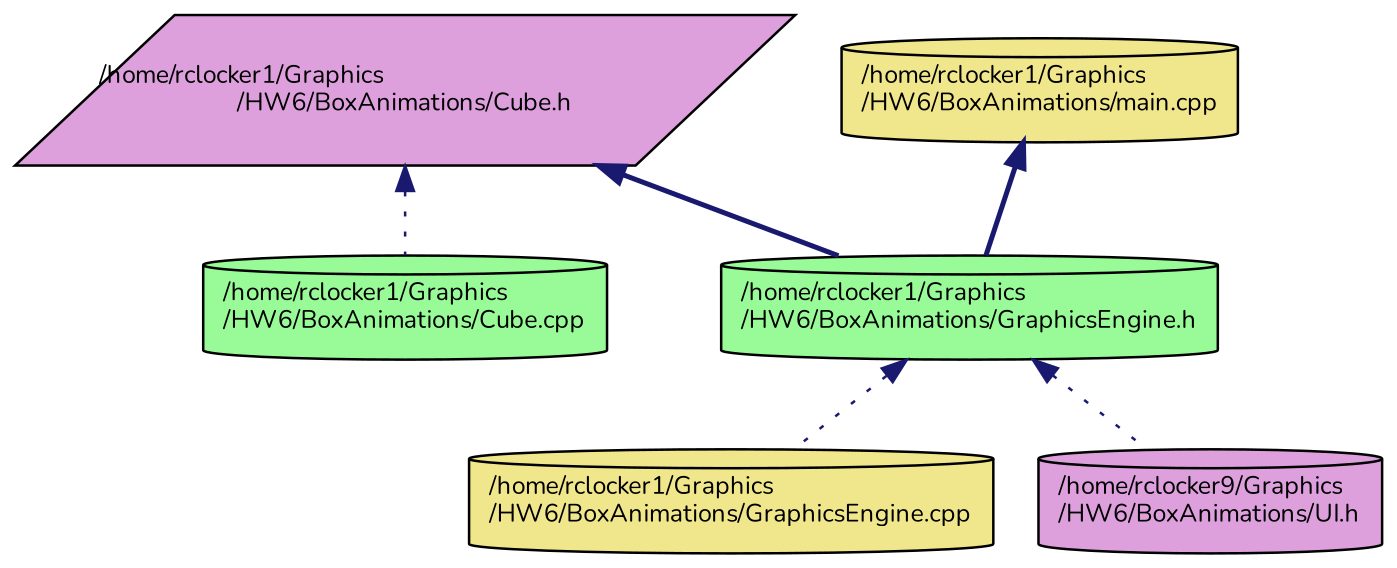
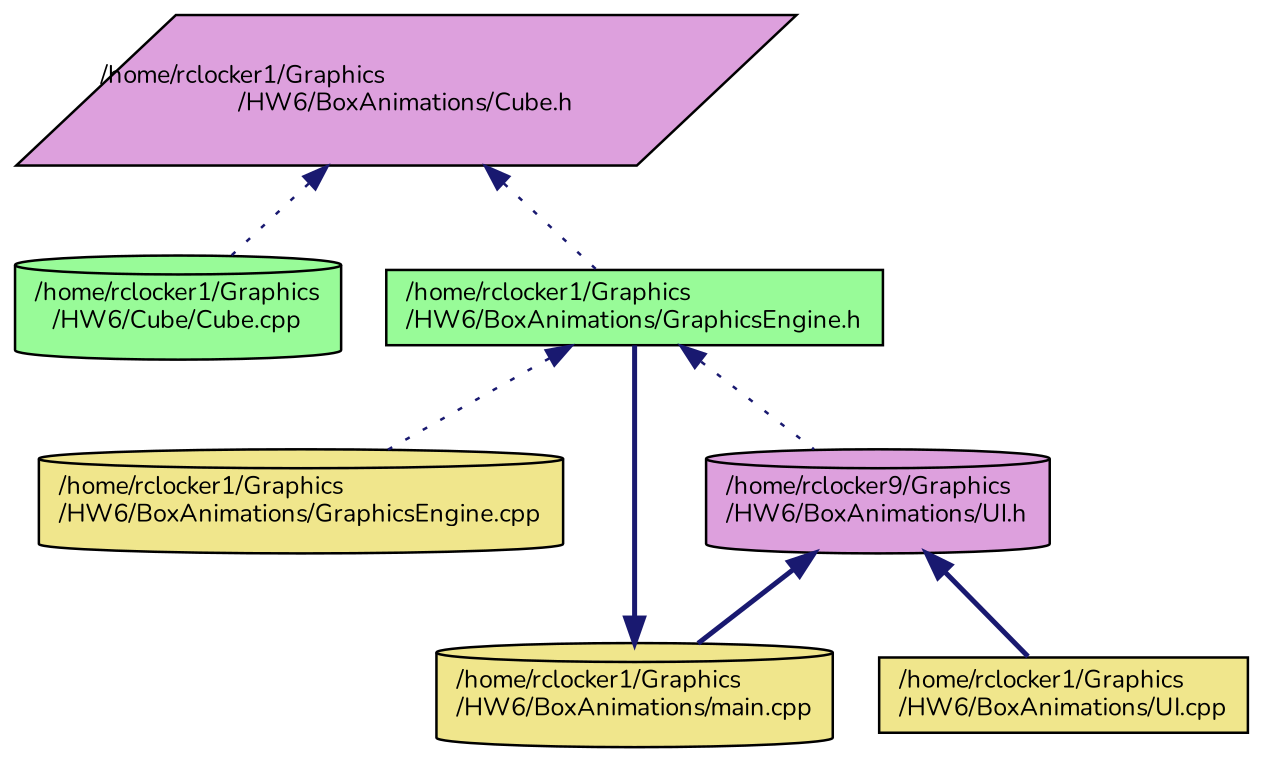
(731, 215) -> (550, 226)
(405, 308) -> (178, 308)
(969, 308) -> (635, 308)
none -> (746, 606)
none -> (1064, 695)
